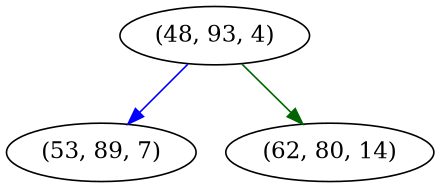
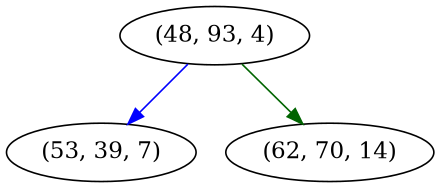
(101, 152) -> (101, 152)
(330, 152) -> (330, 152)
